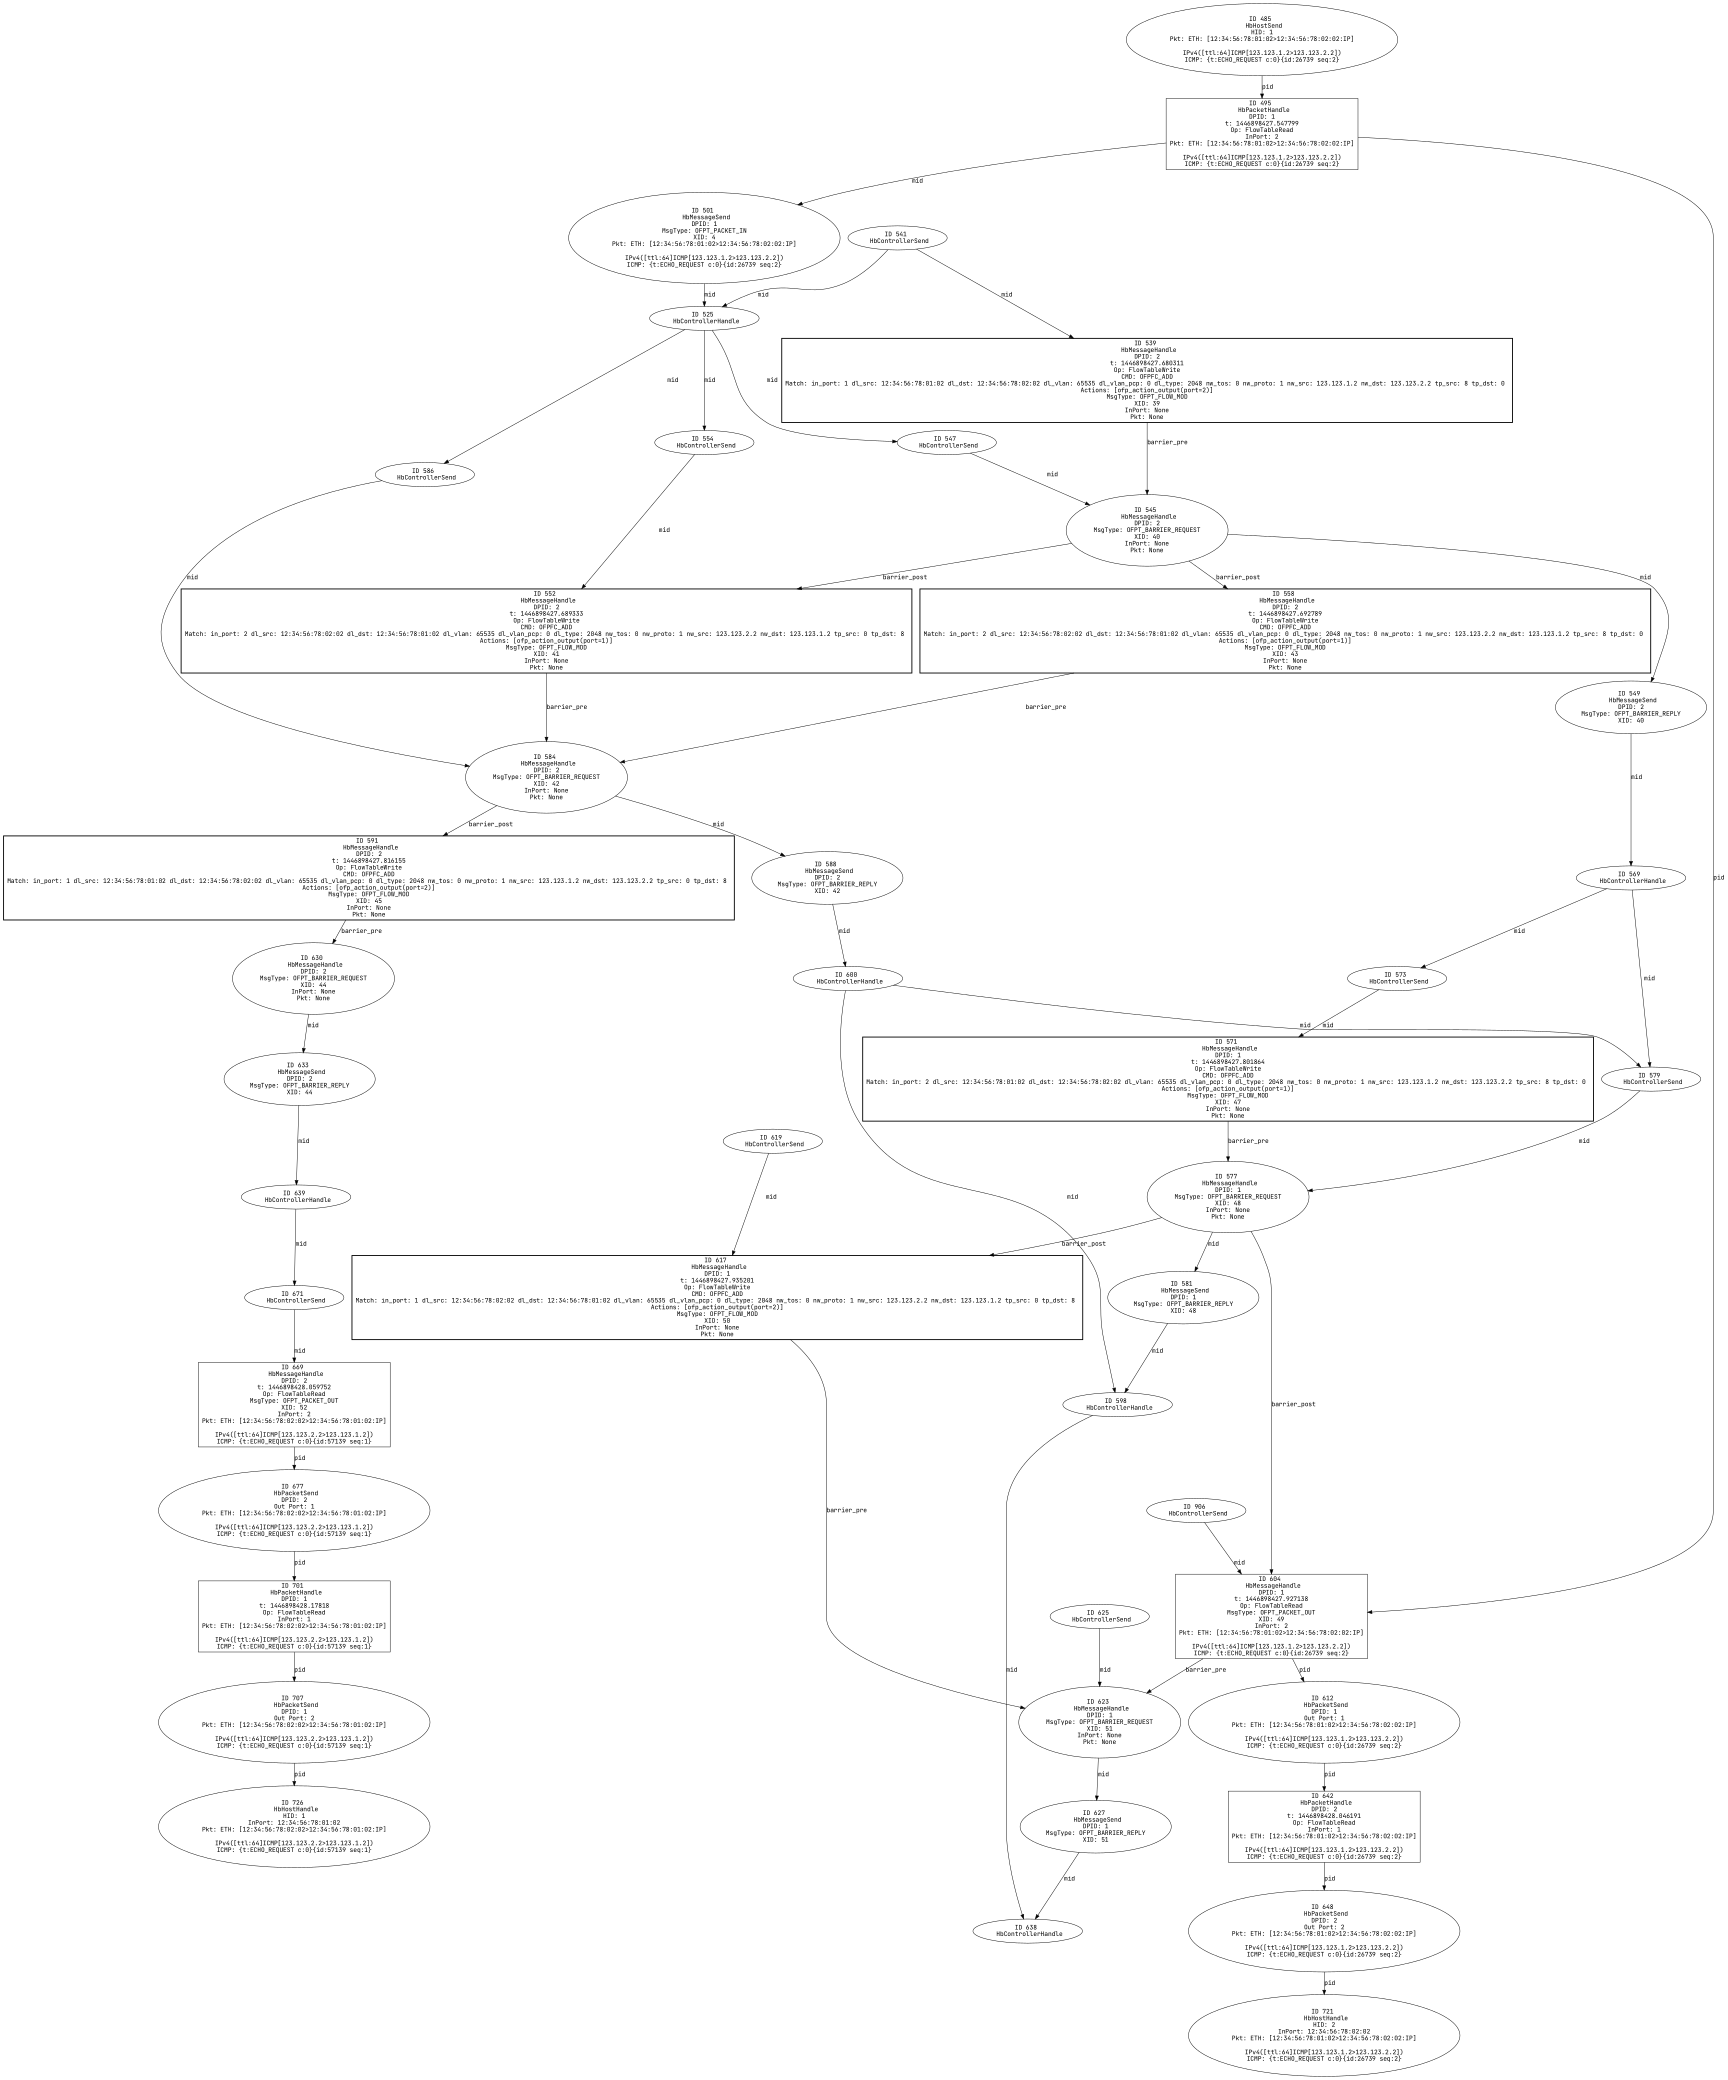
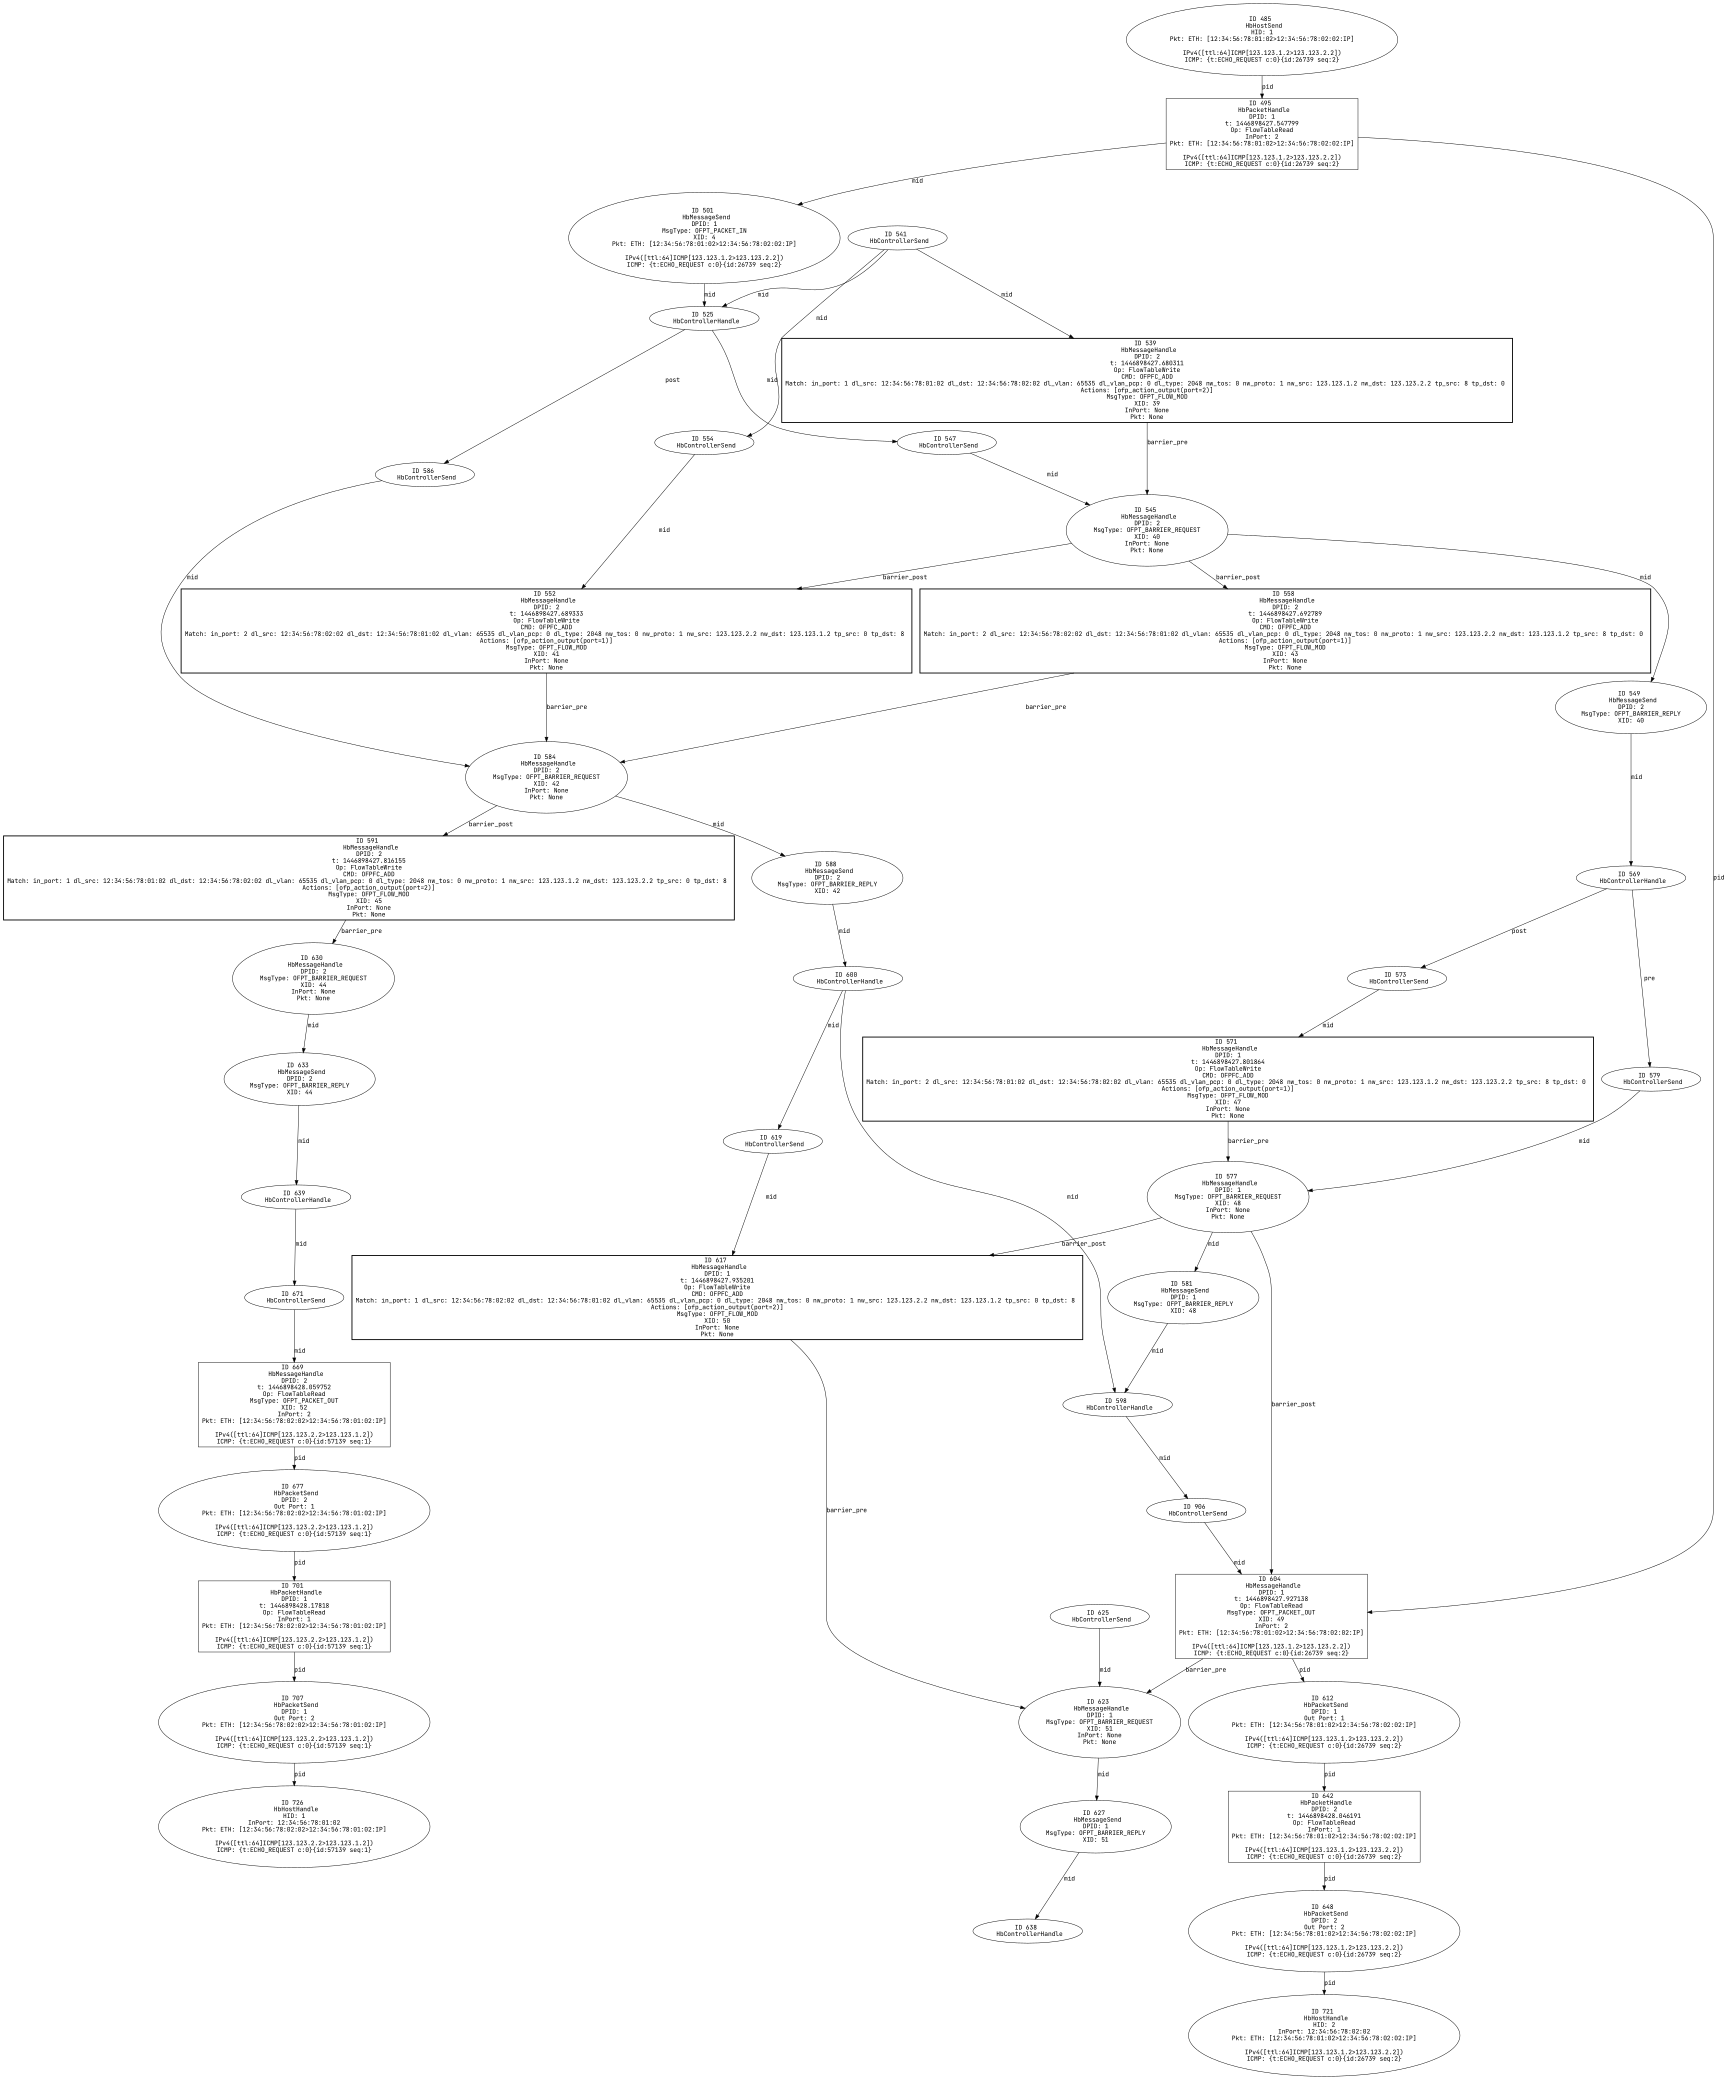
(704, 378) -> (791, 329)
(673, 380) -> (673, 380)
(1519, 931) -> (1519, 931)
(1650, 979) -> (1650, 979)
(1269, 1027) -> (811, 1058)
(1006, 1646) -> (1156, 1456)
